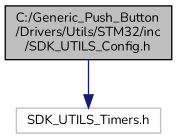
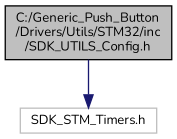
(88, 121) -> (88, 121)
